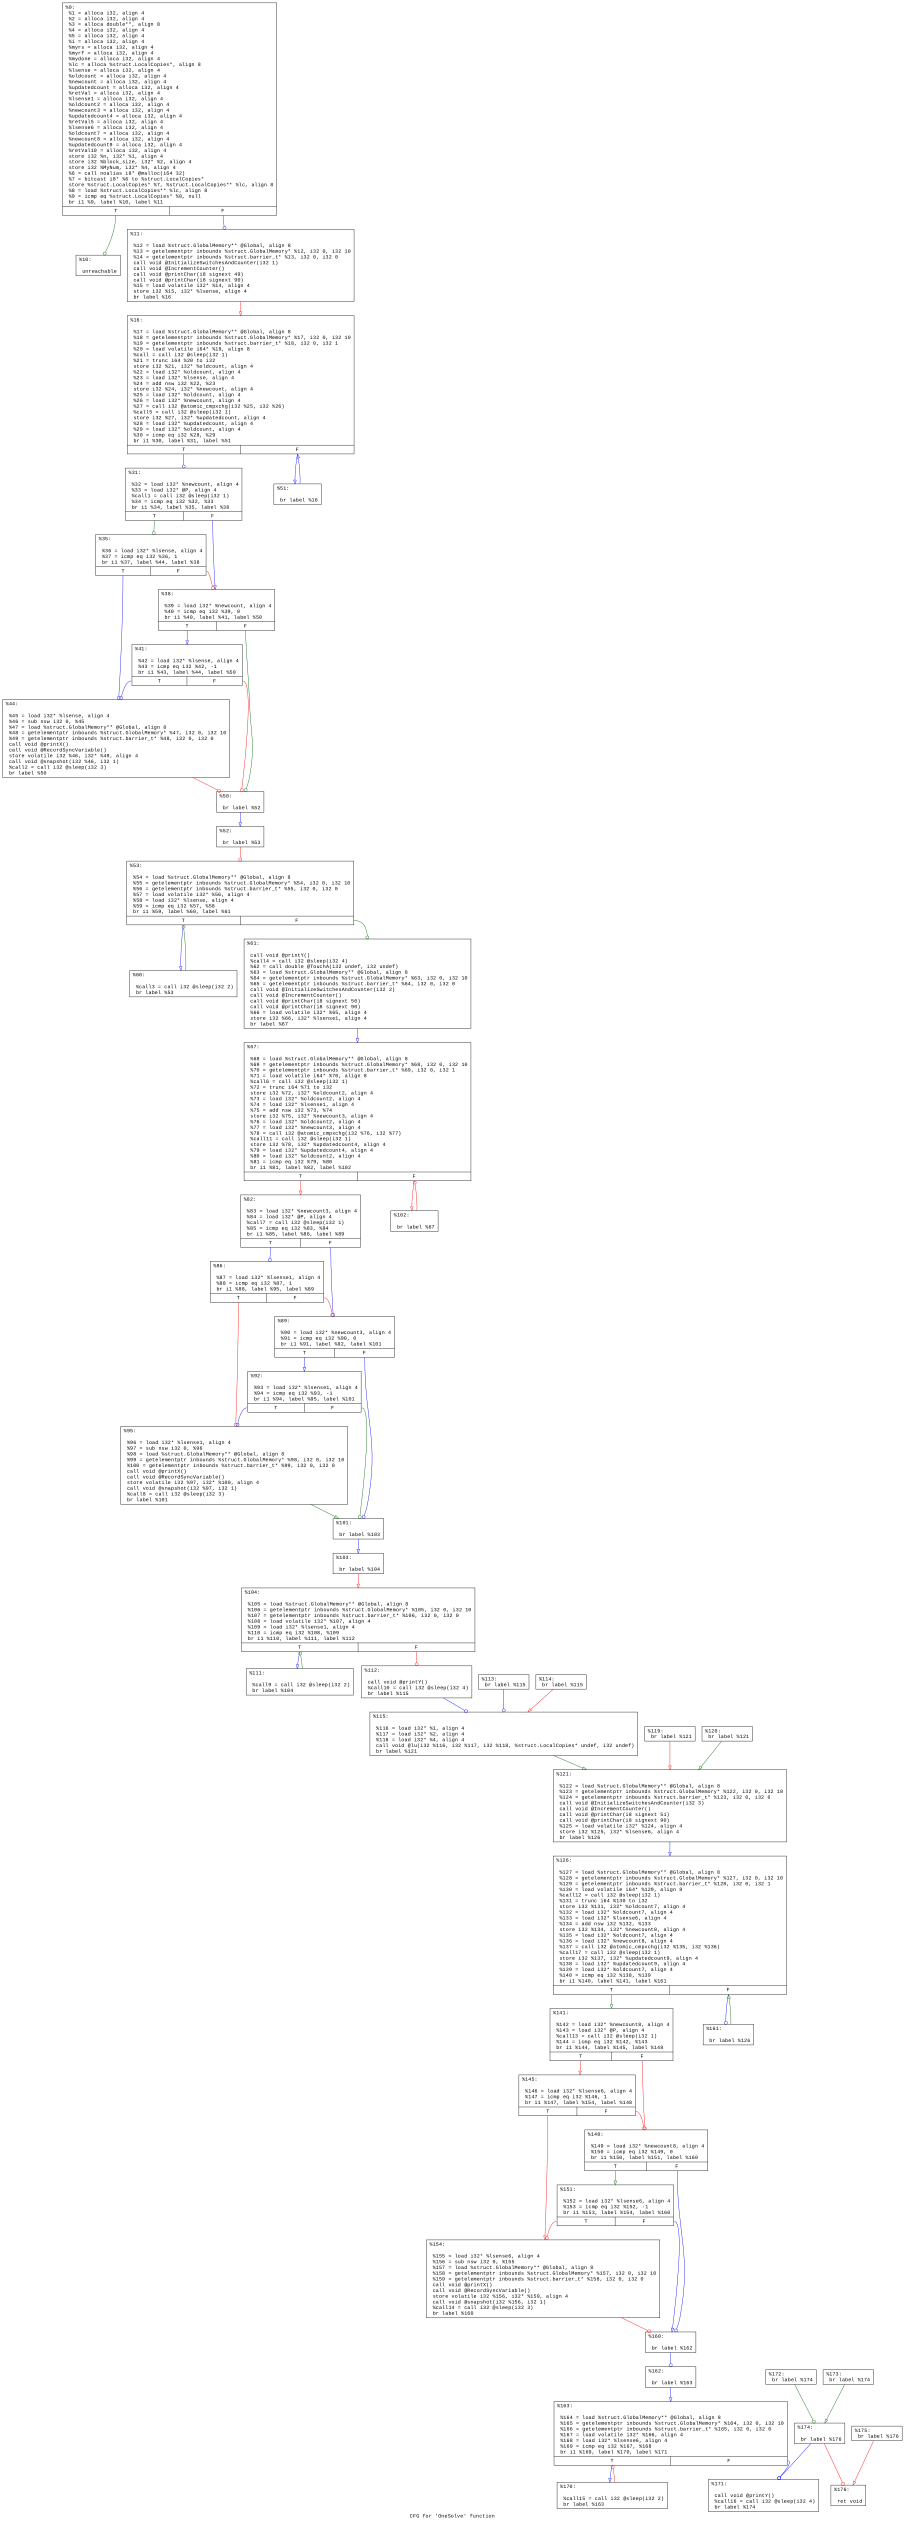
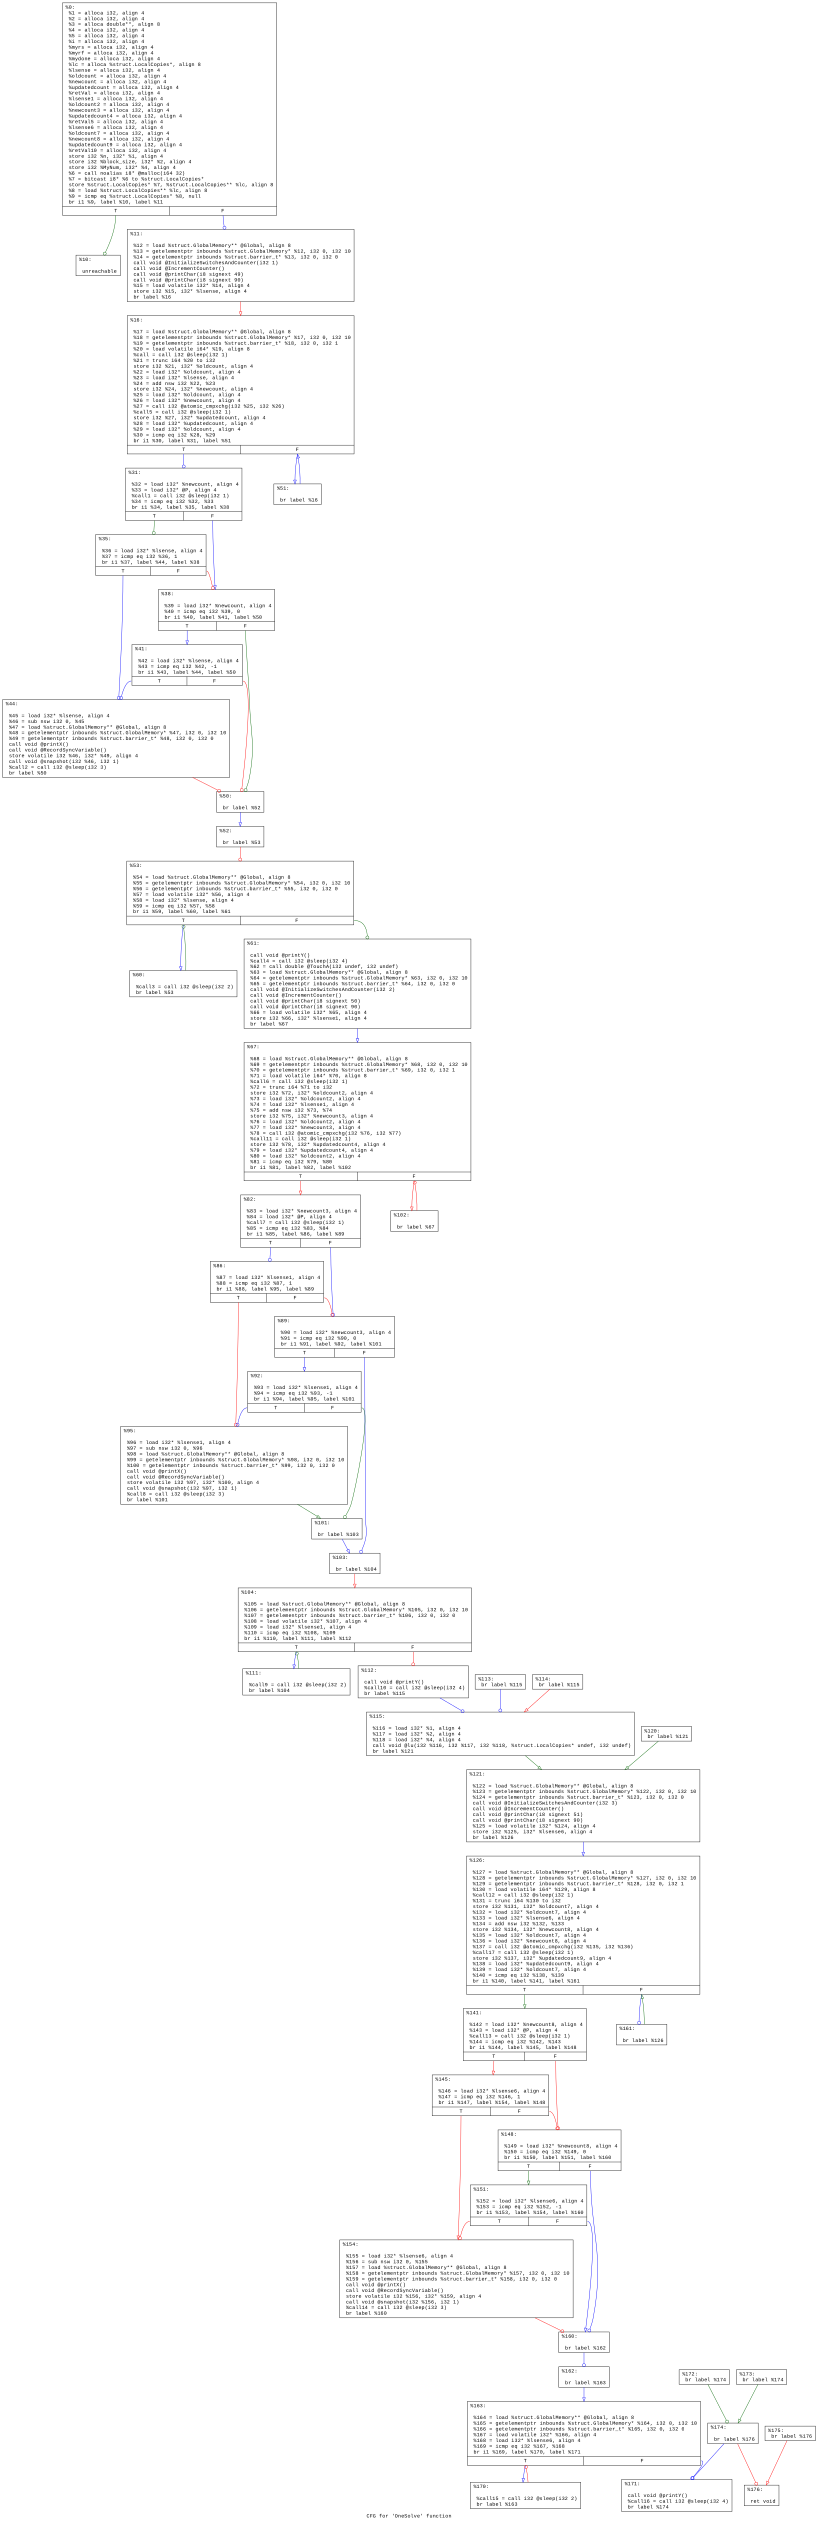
(371, 1437) -> (365, 1454)
(670, 1734) -> none
